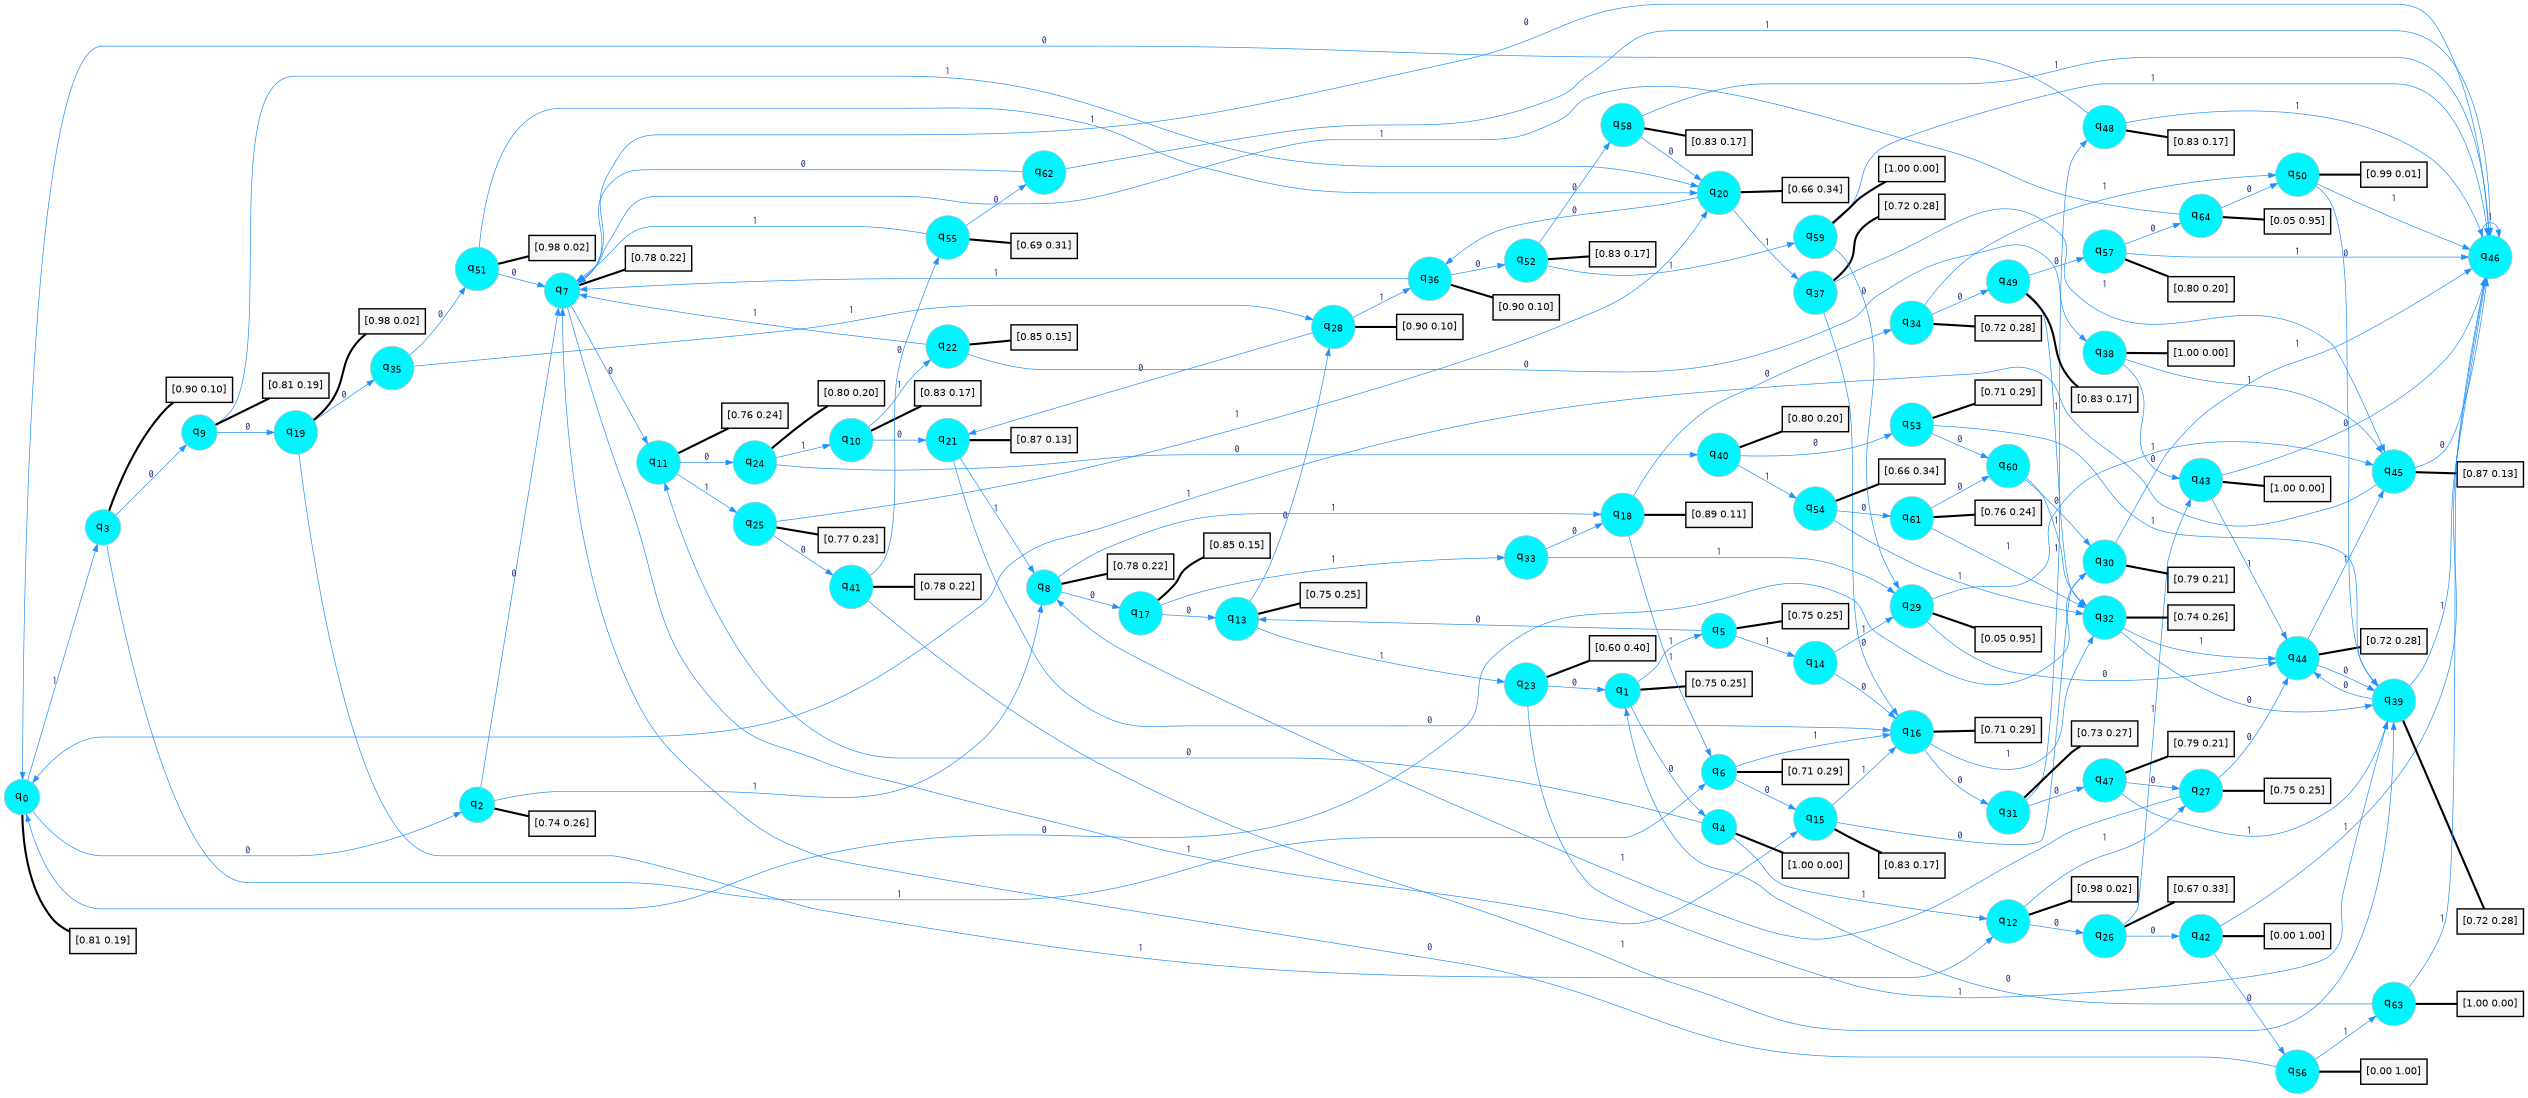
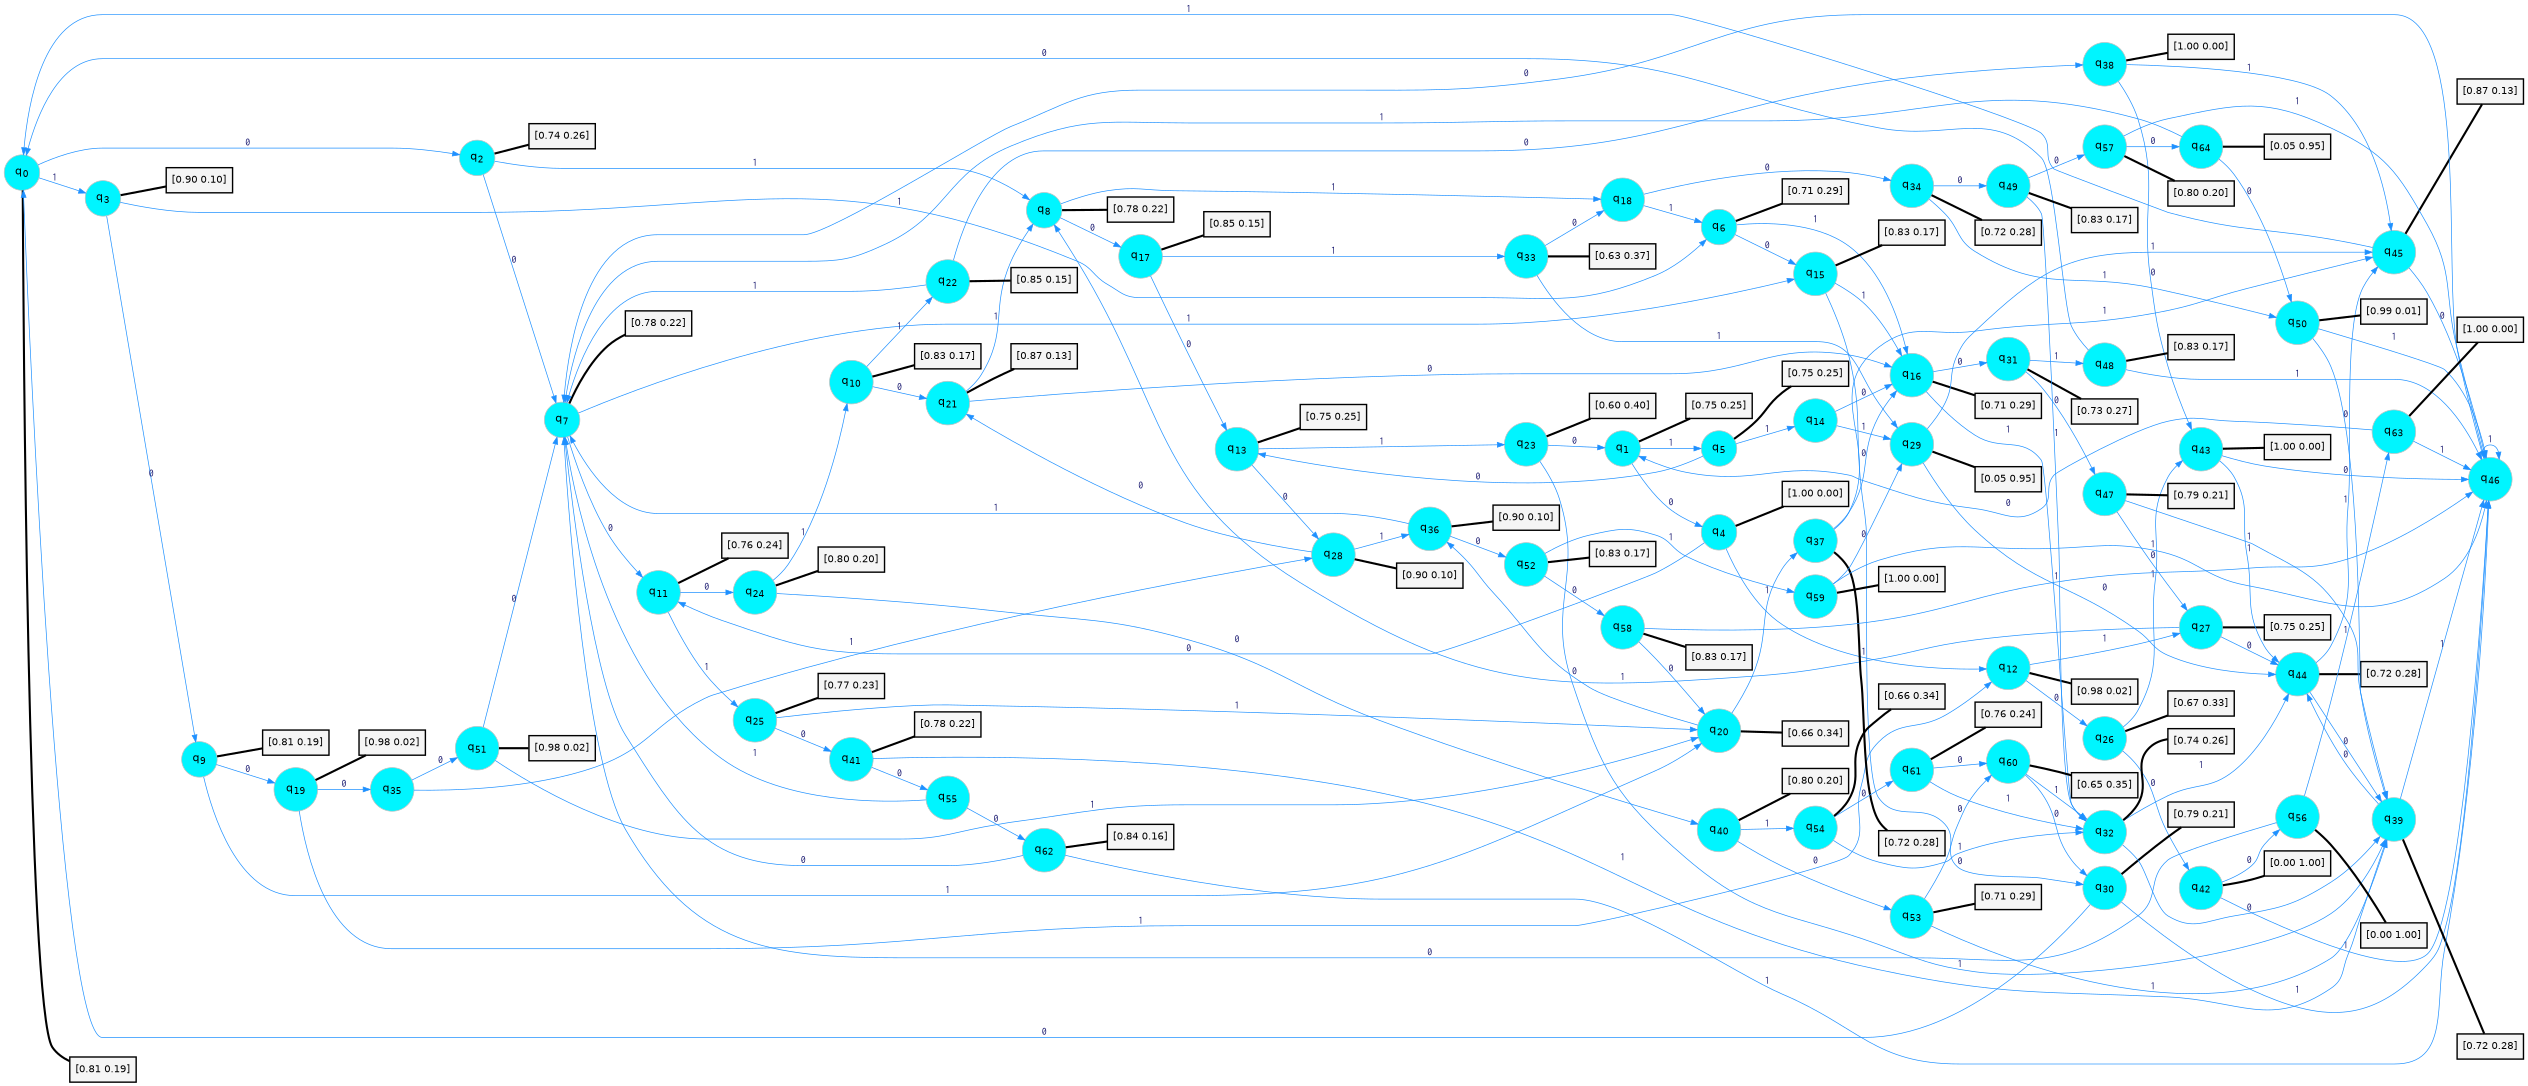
(1044, 246) -> none
none -> (1623, 256)
(1719, 515) -> none
none -> (2105, 785)
none -> (1141, 837)
